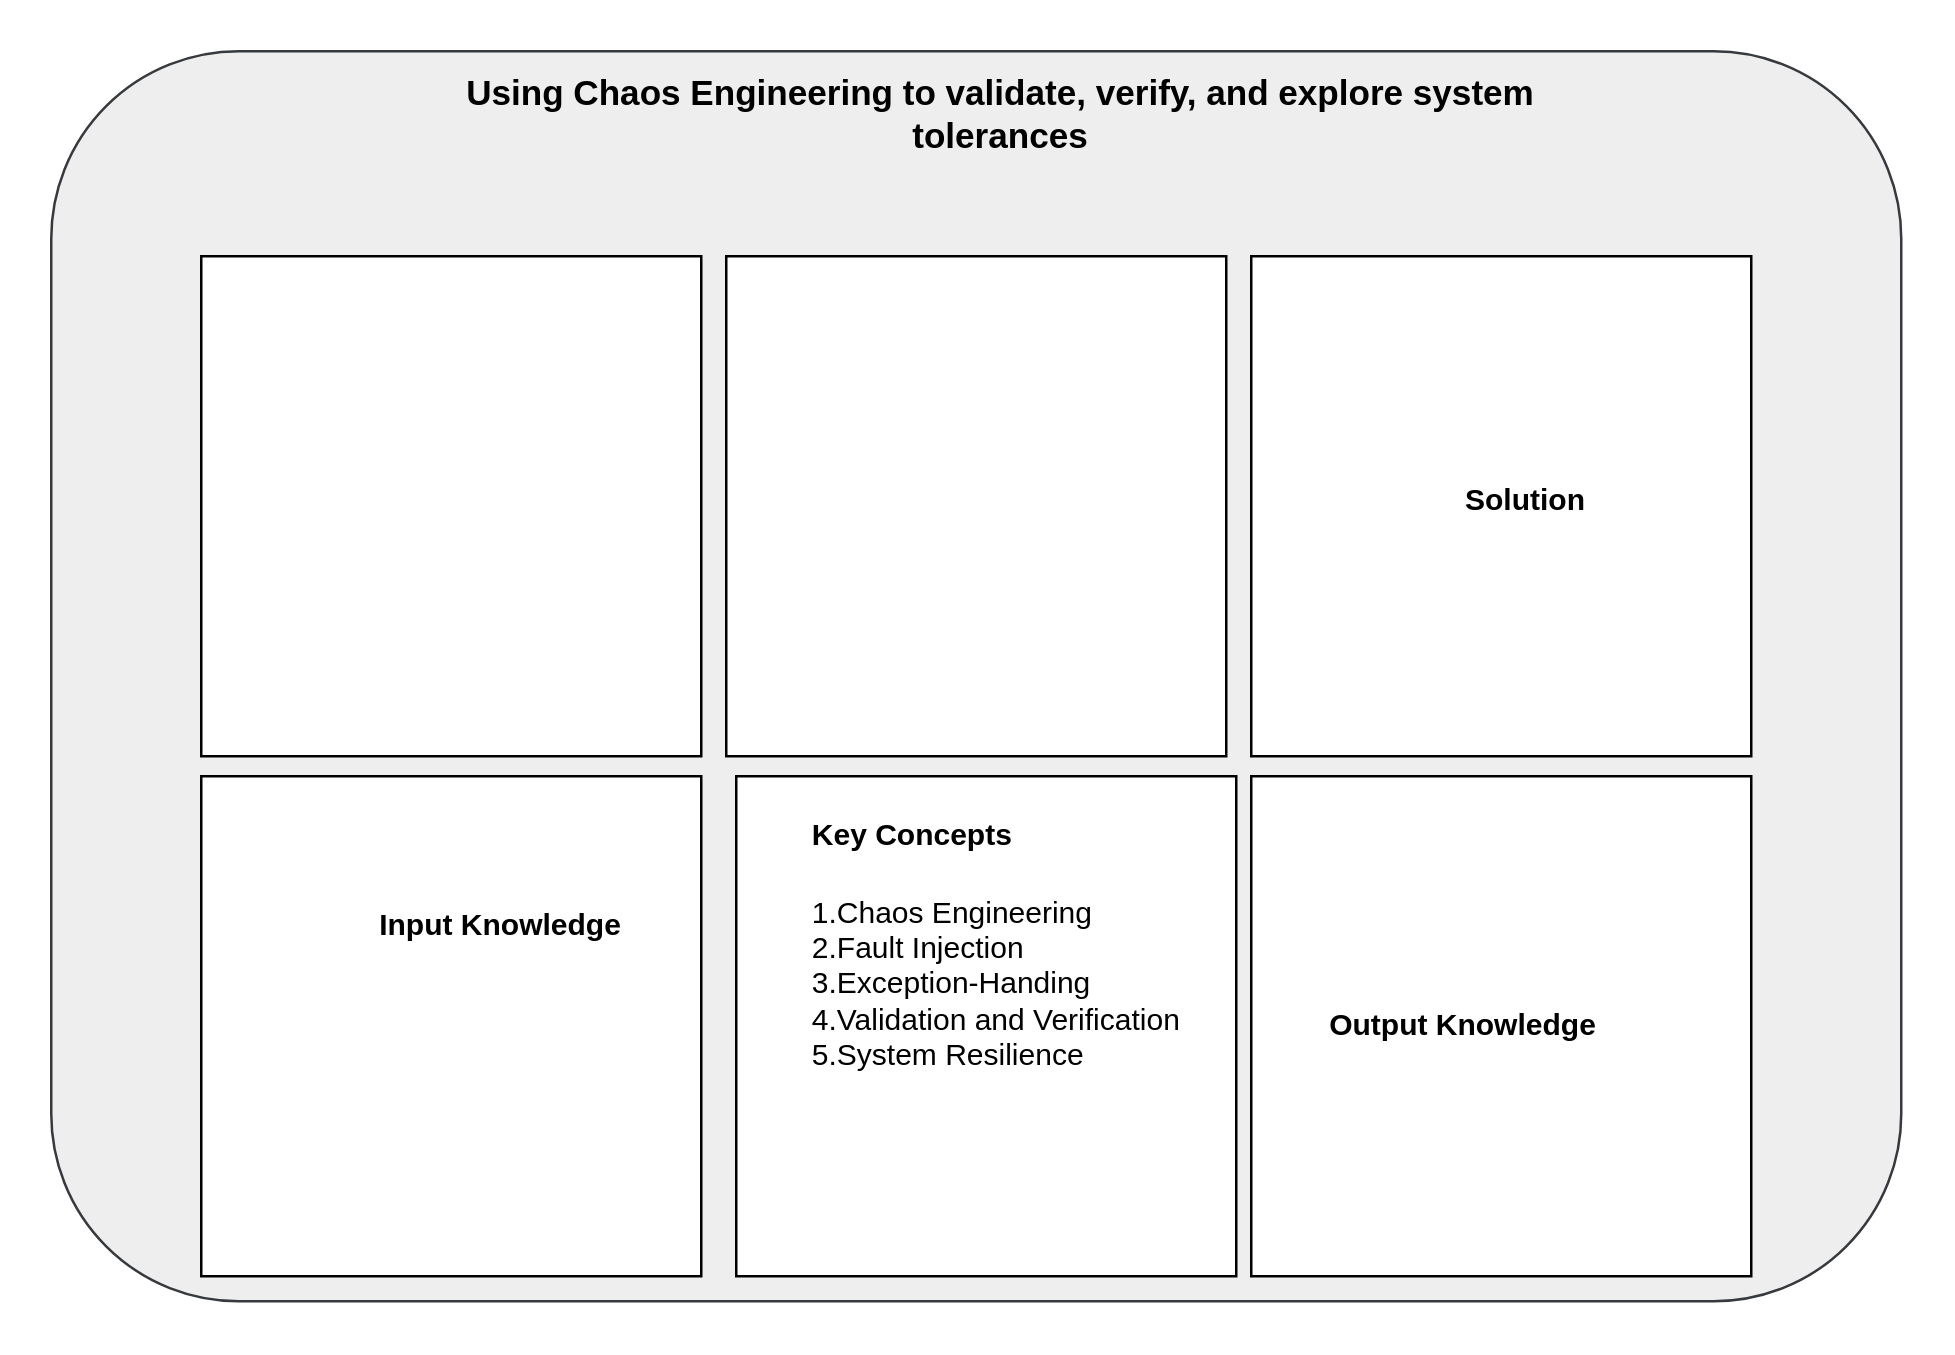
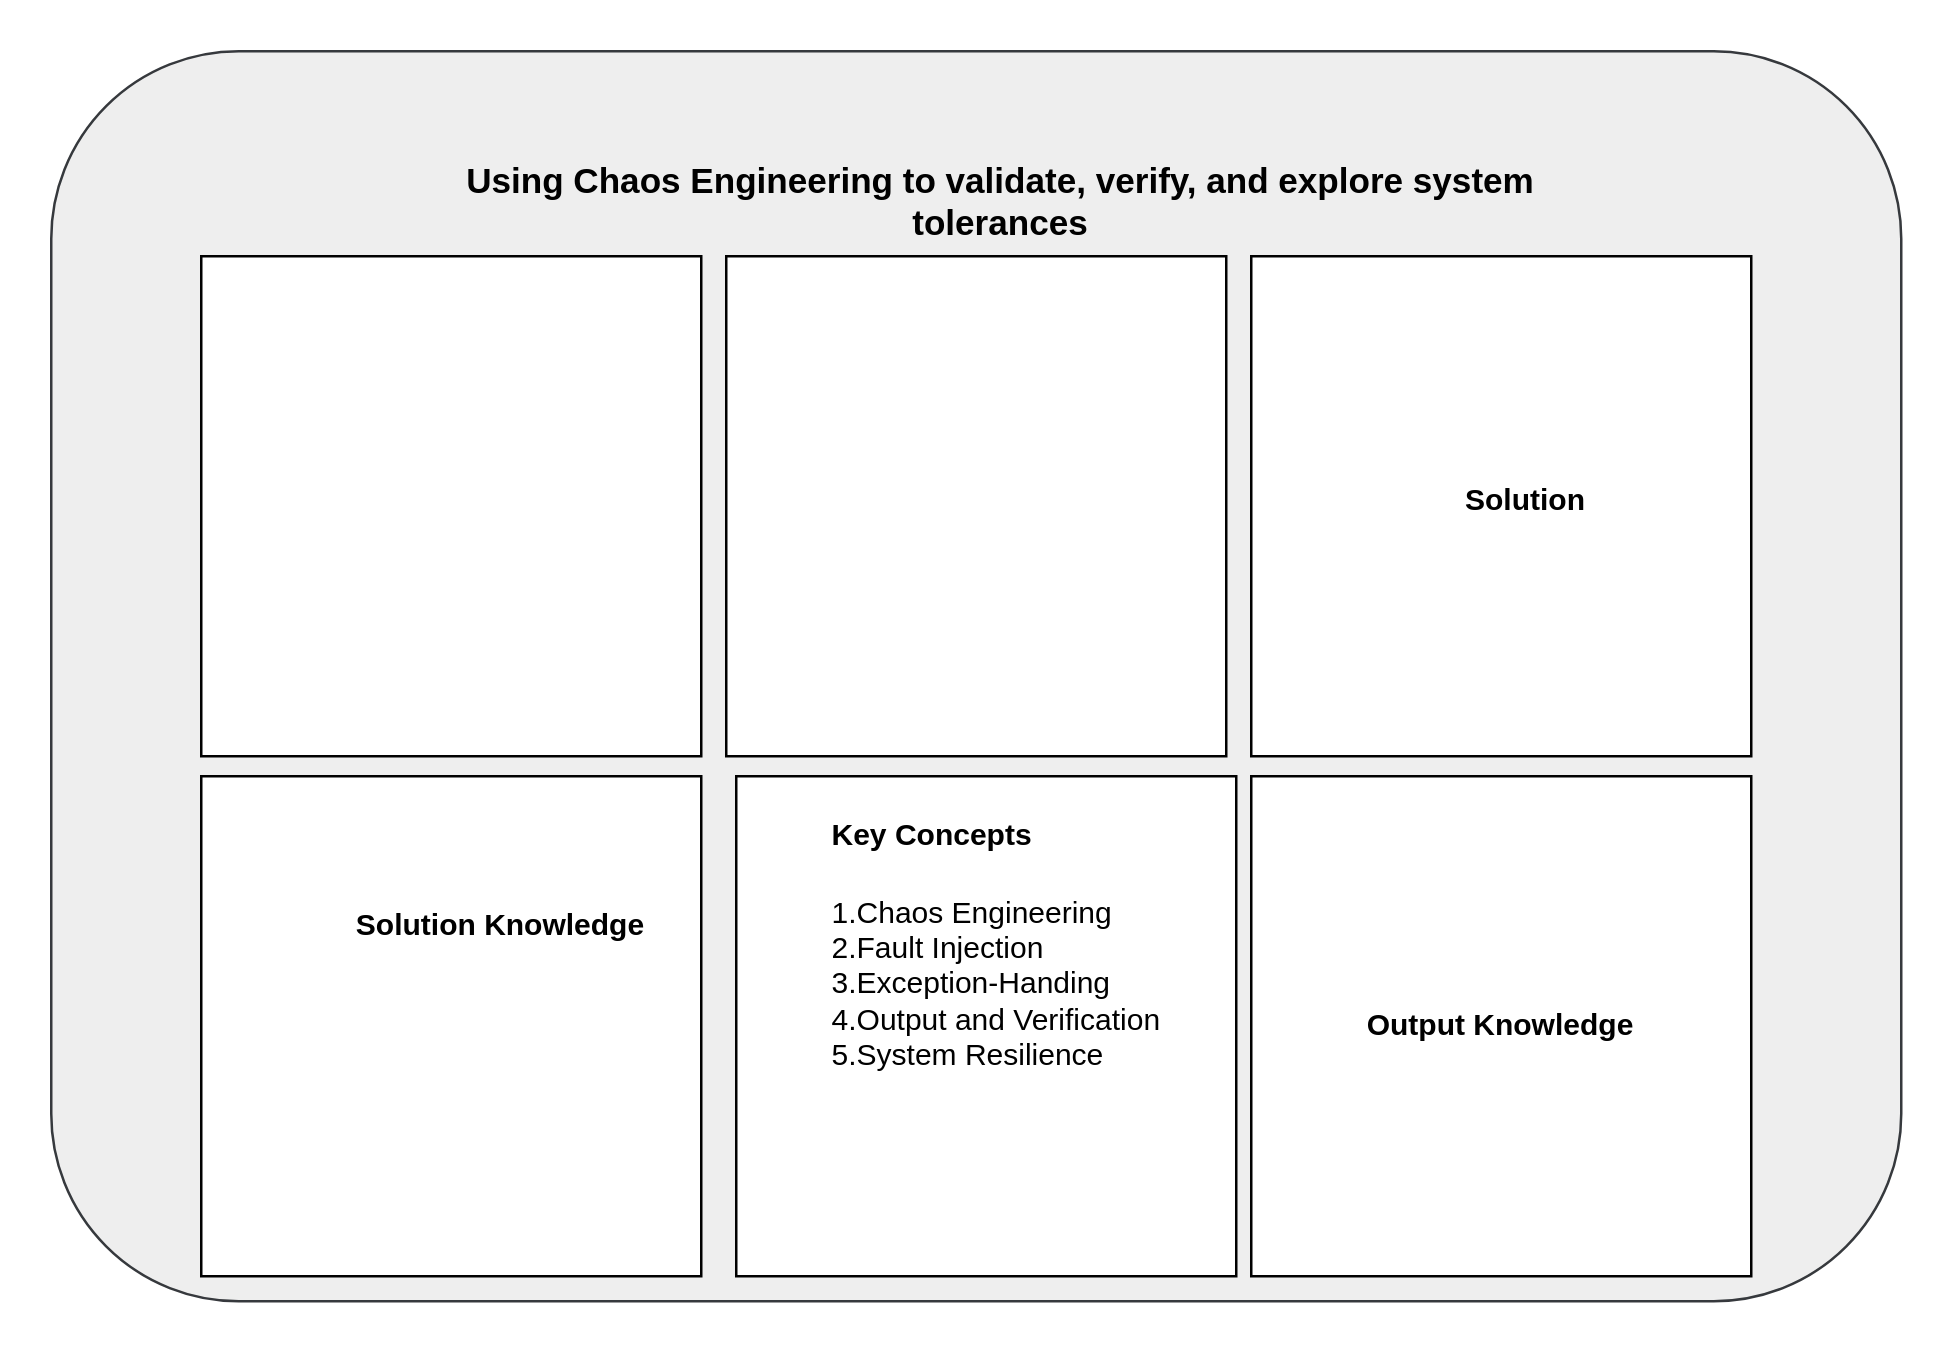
(1001, 114) -> (1001, 201)
(501, 926) -> (501, 926)
(1001, 926) -> (1001, 926)
(1464, 1026) -> (1501, 1026)
